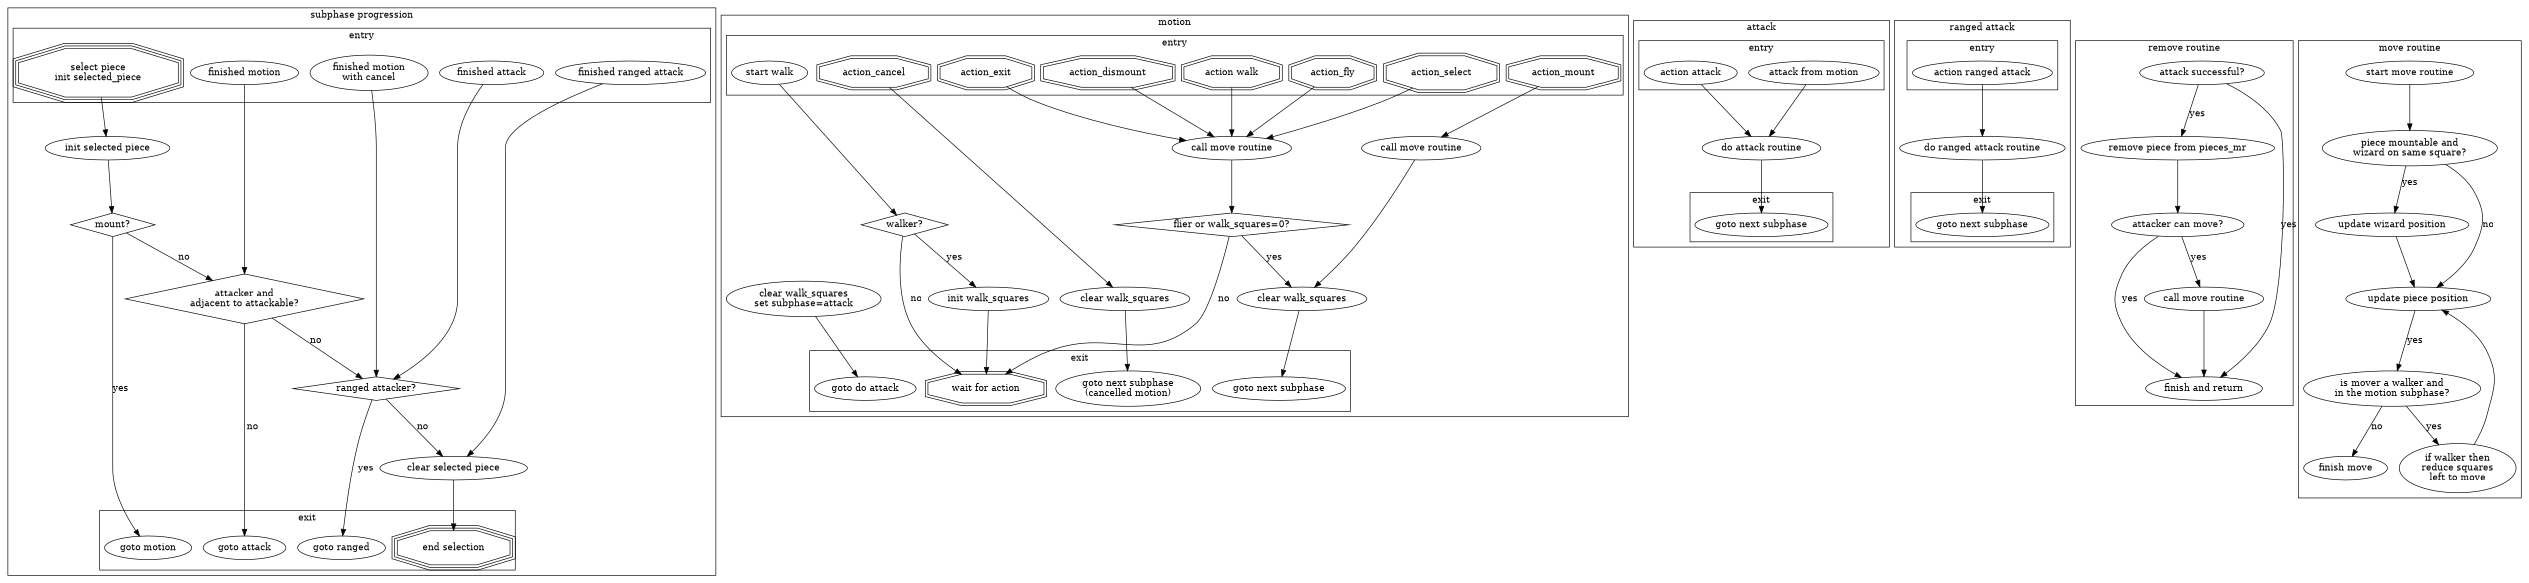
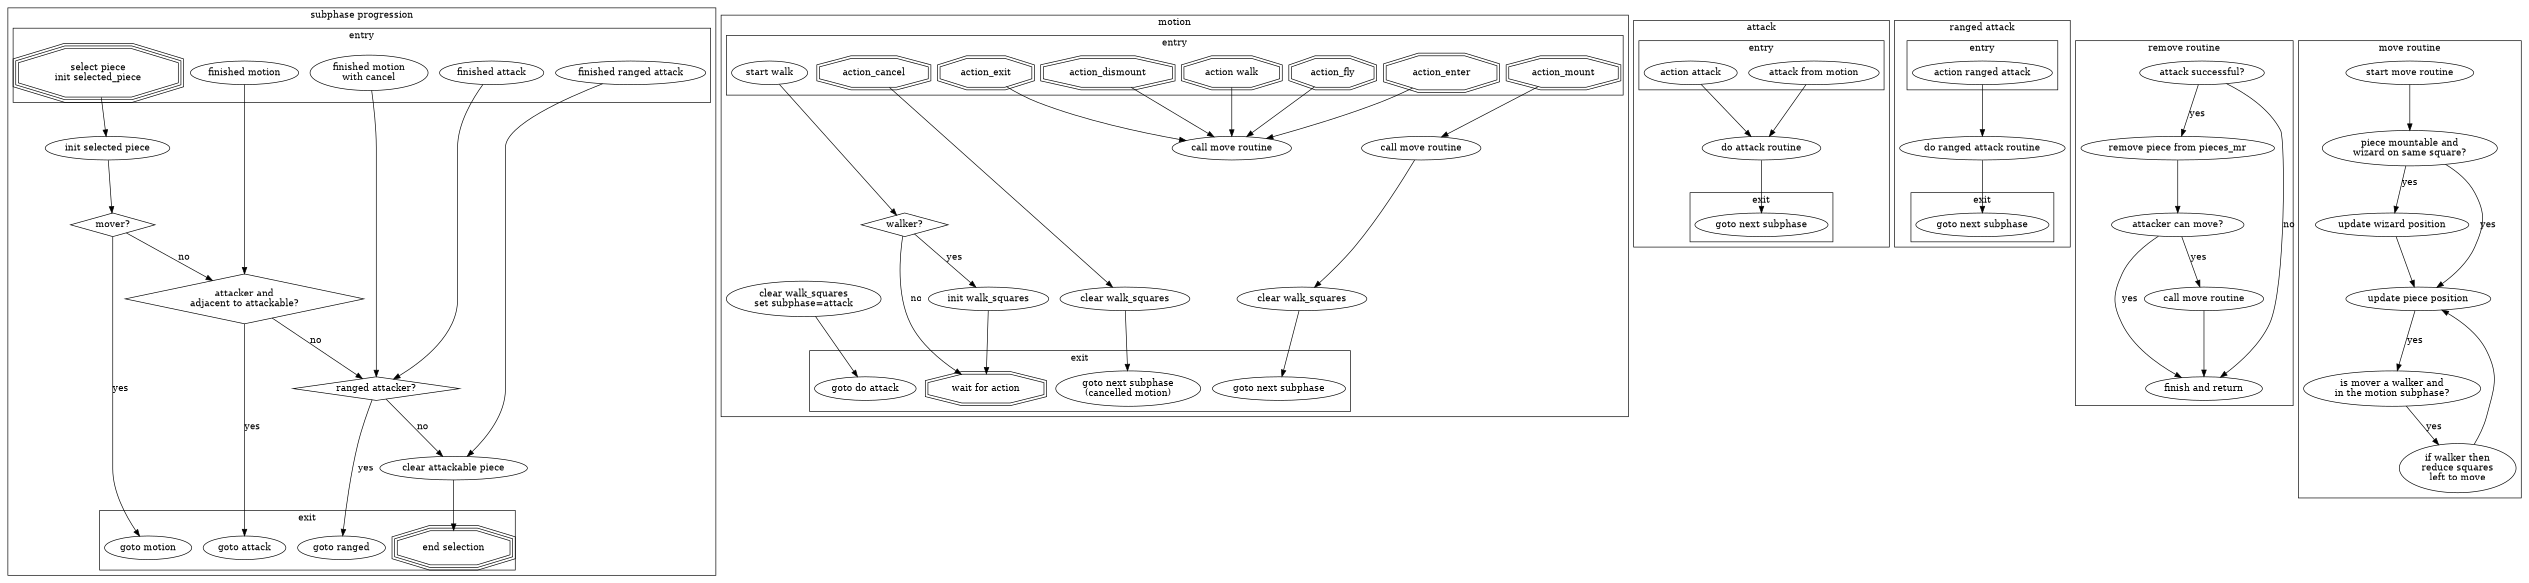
(1442, 73) -> (1442, 73)
(113, 225) -> (113, 225)
(1232, 225) -> none
(2289, 225) -> (2289, 225)
(2488, 225) -> (2488, 225)
(253, 427) -> (253, 427)
(454, 468) -> (454, 468)
(2346, 468) -> none
